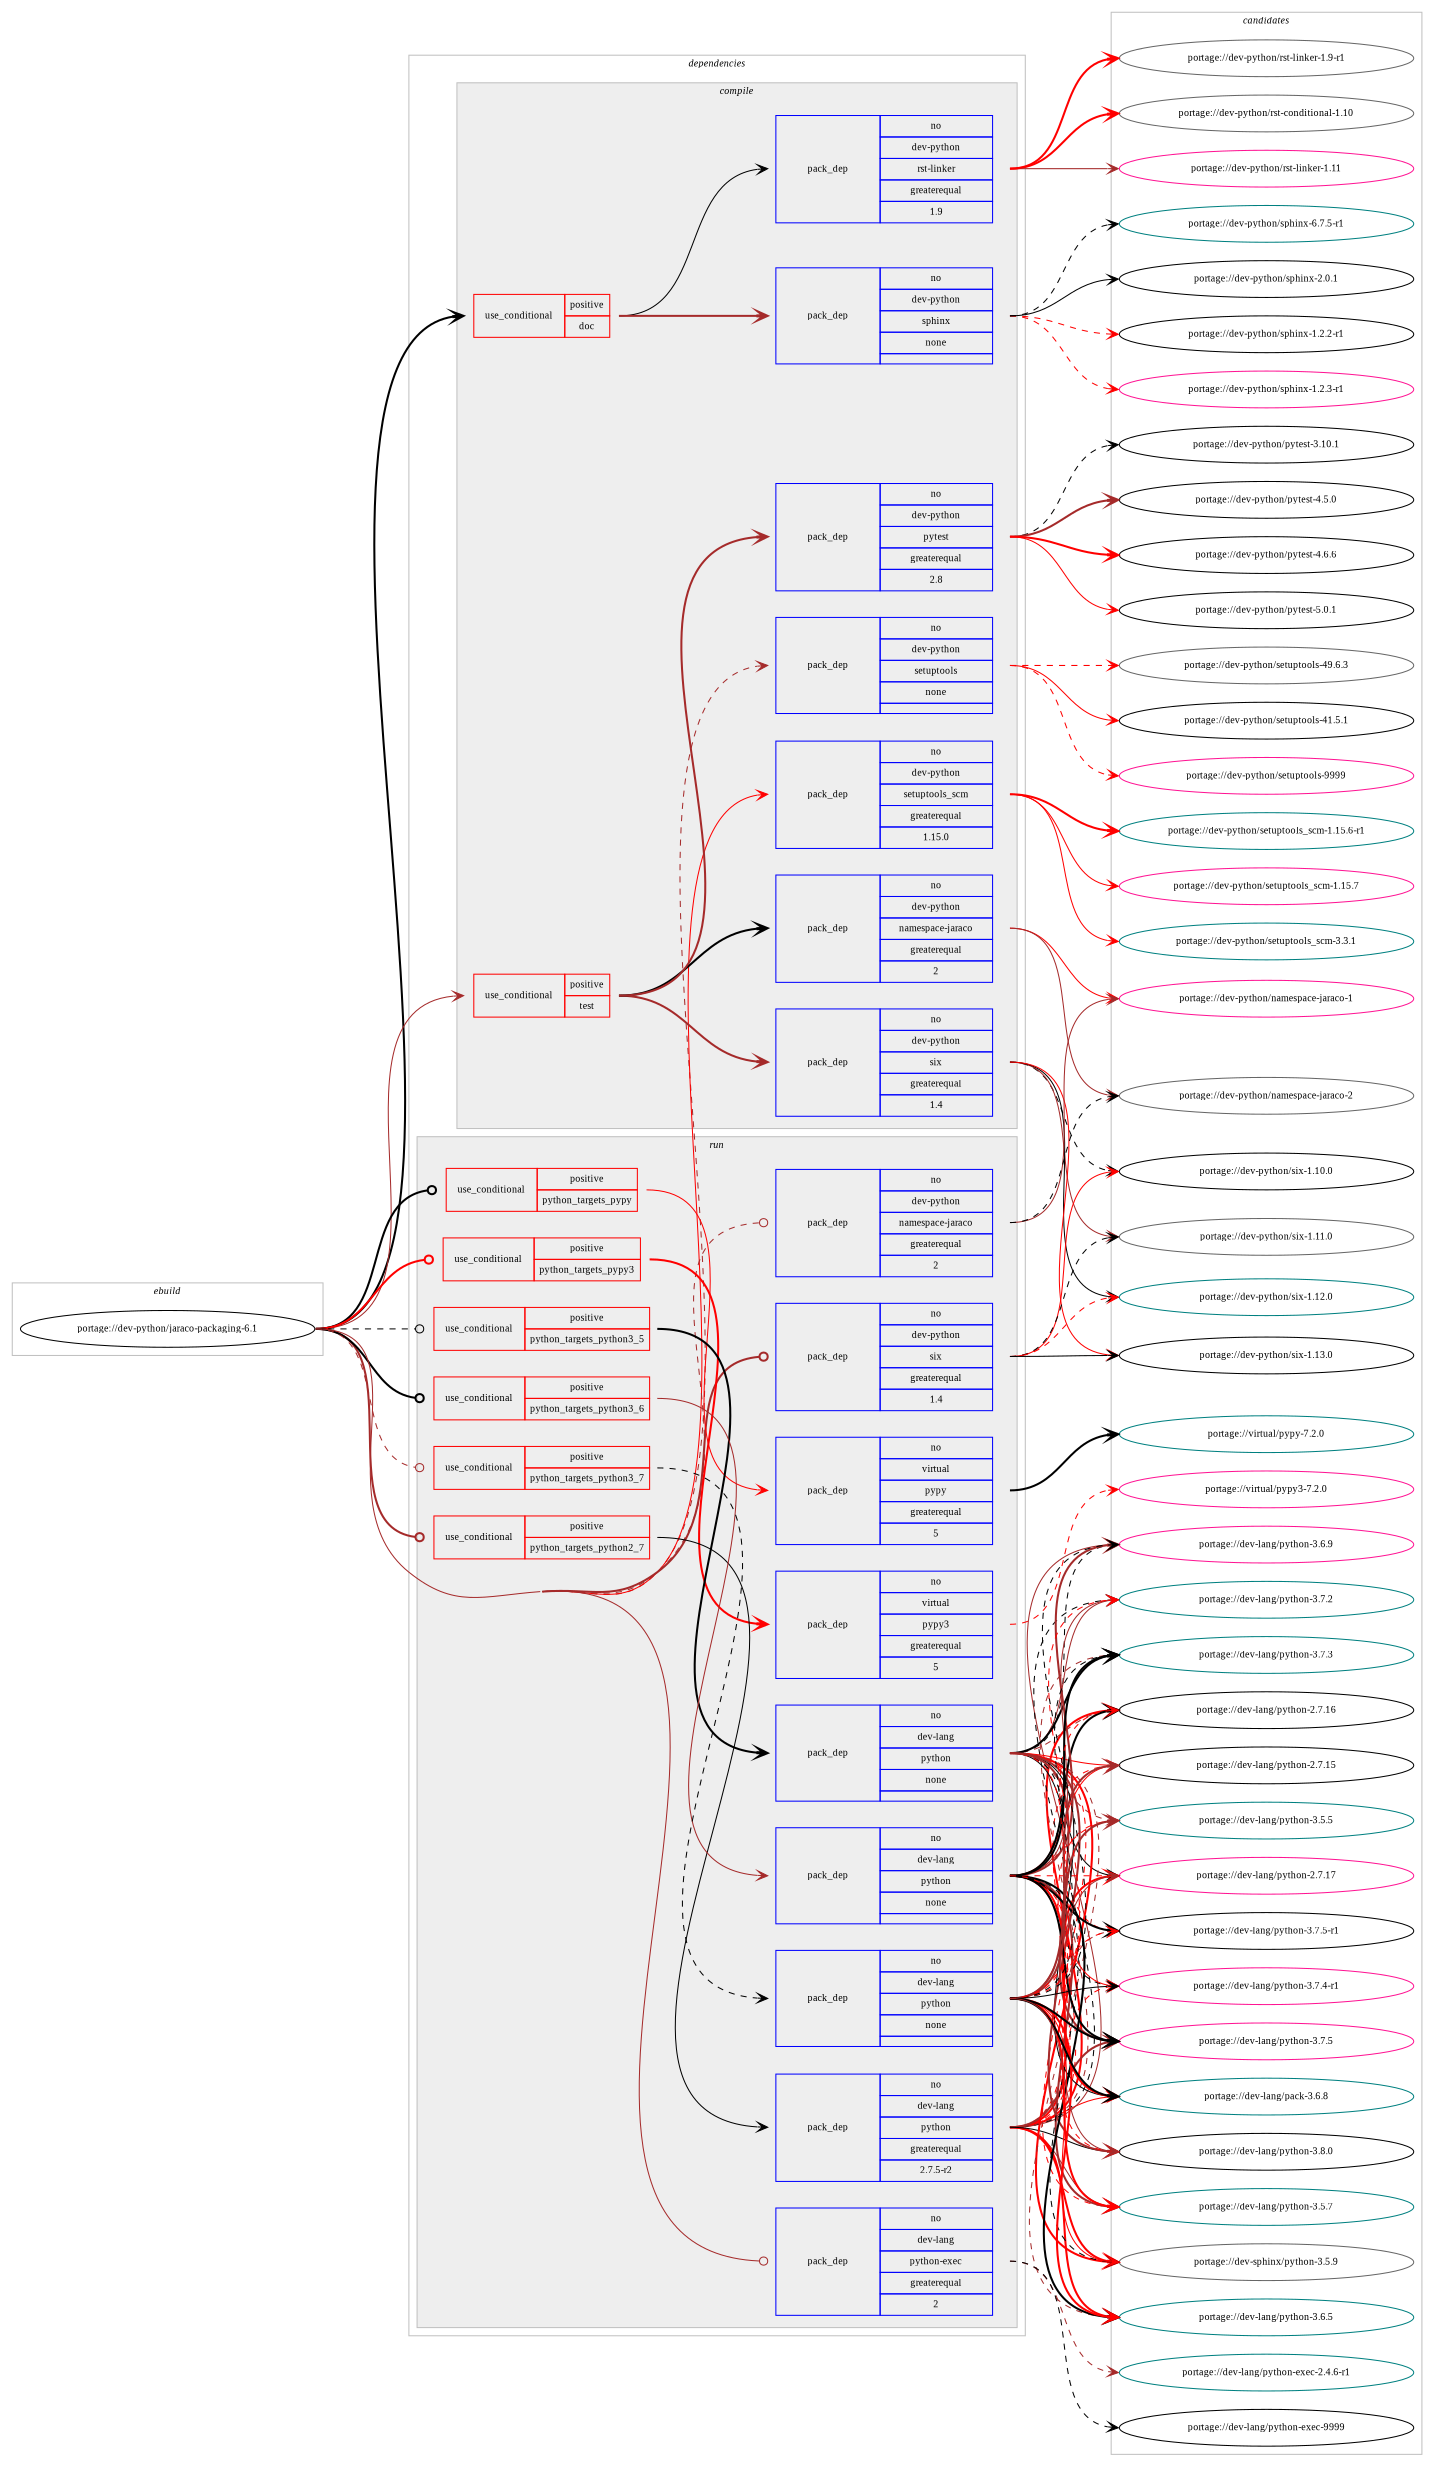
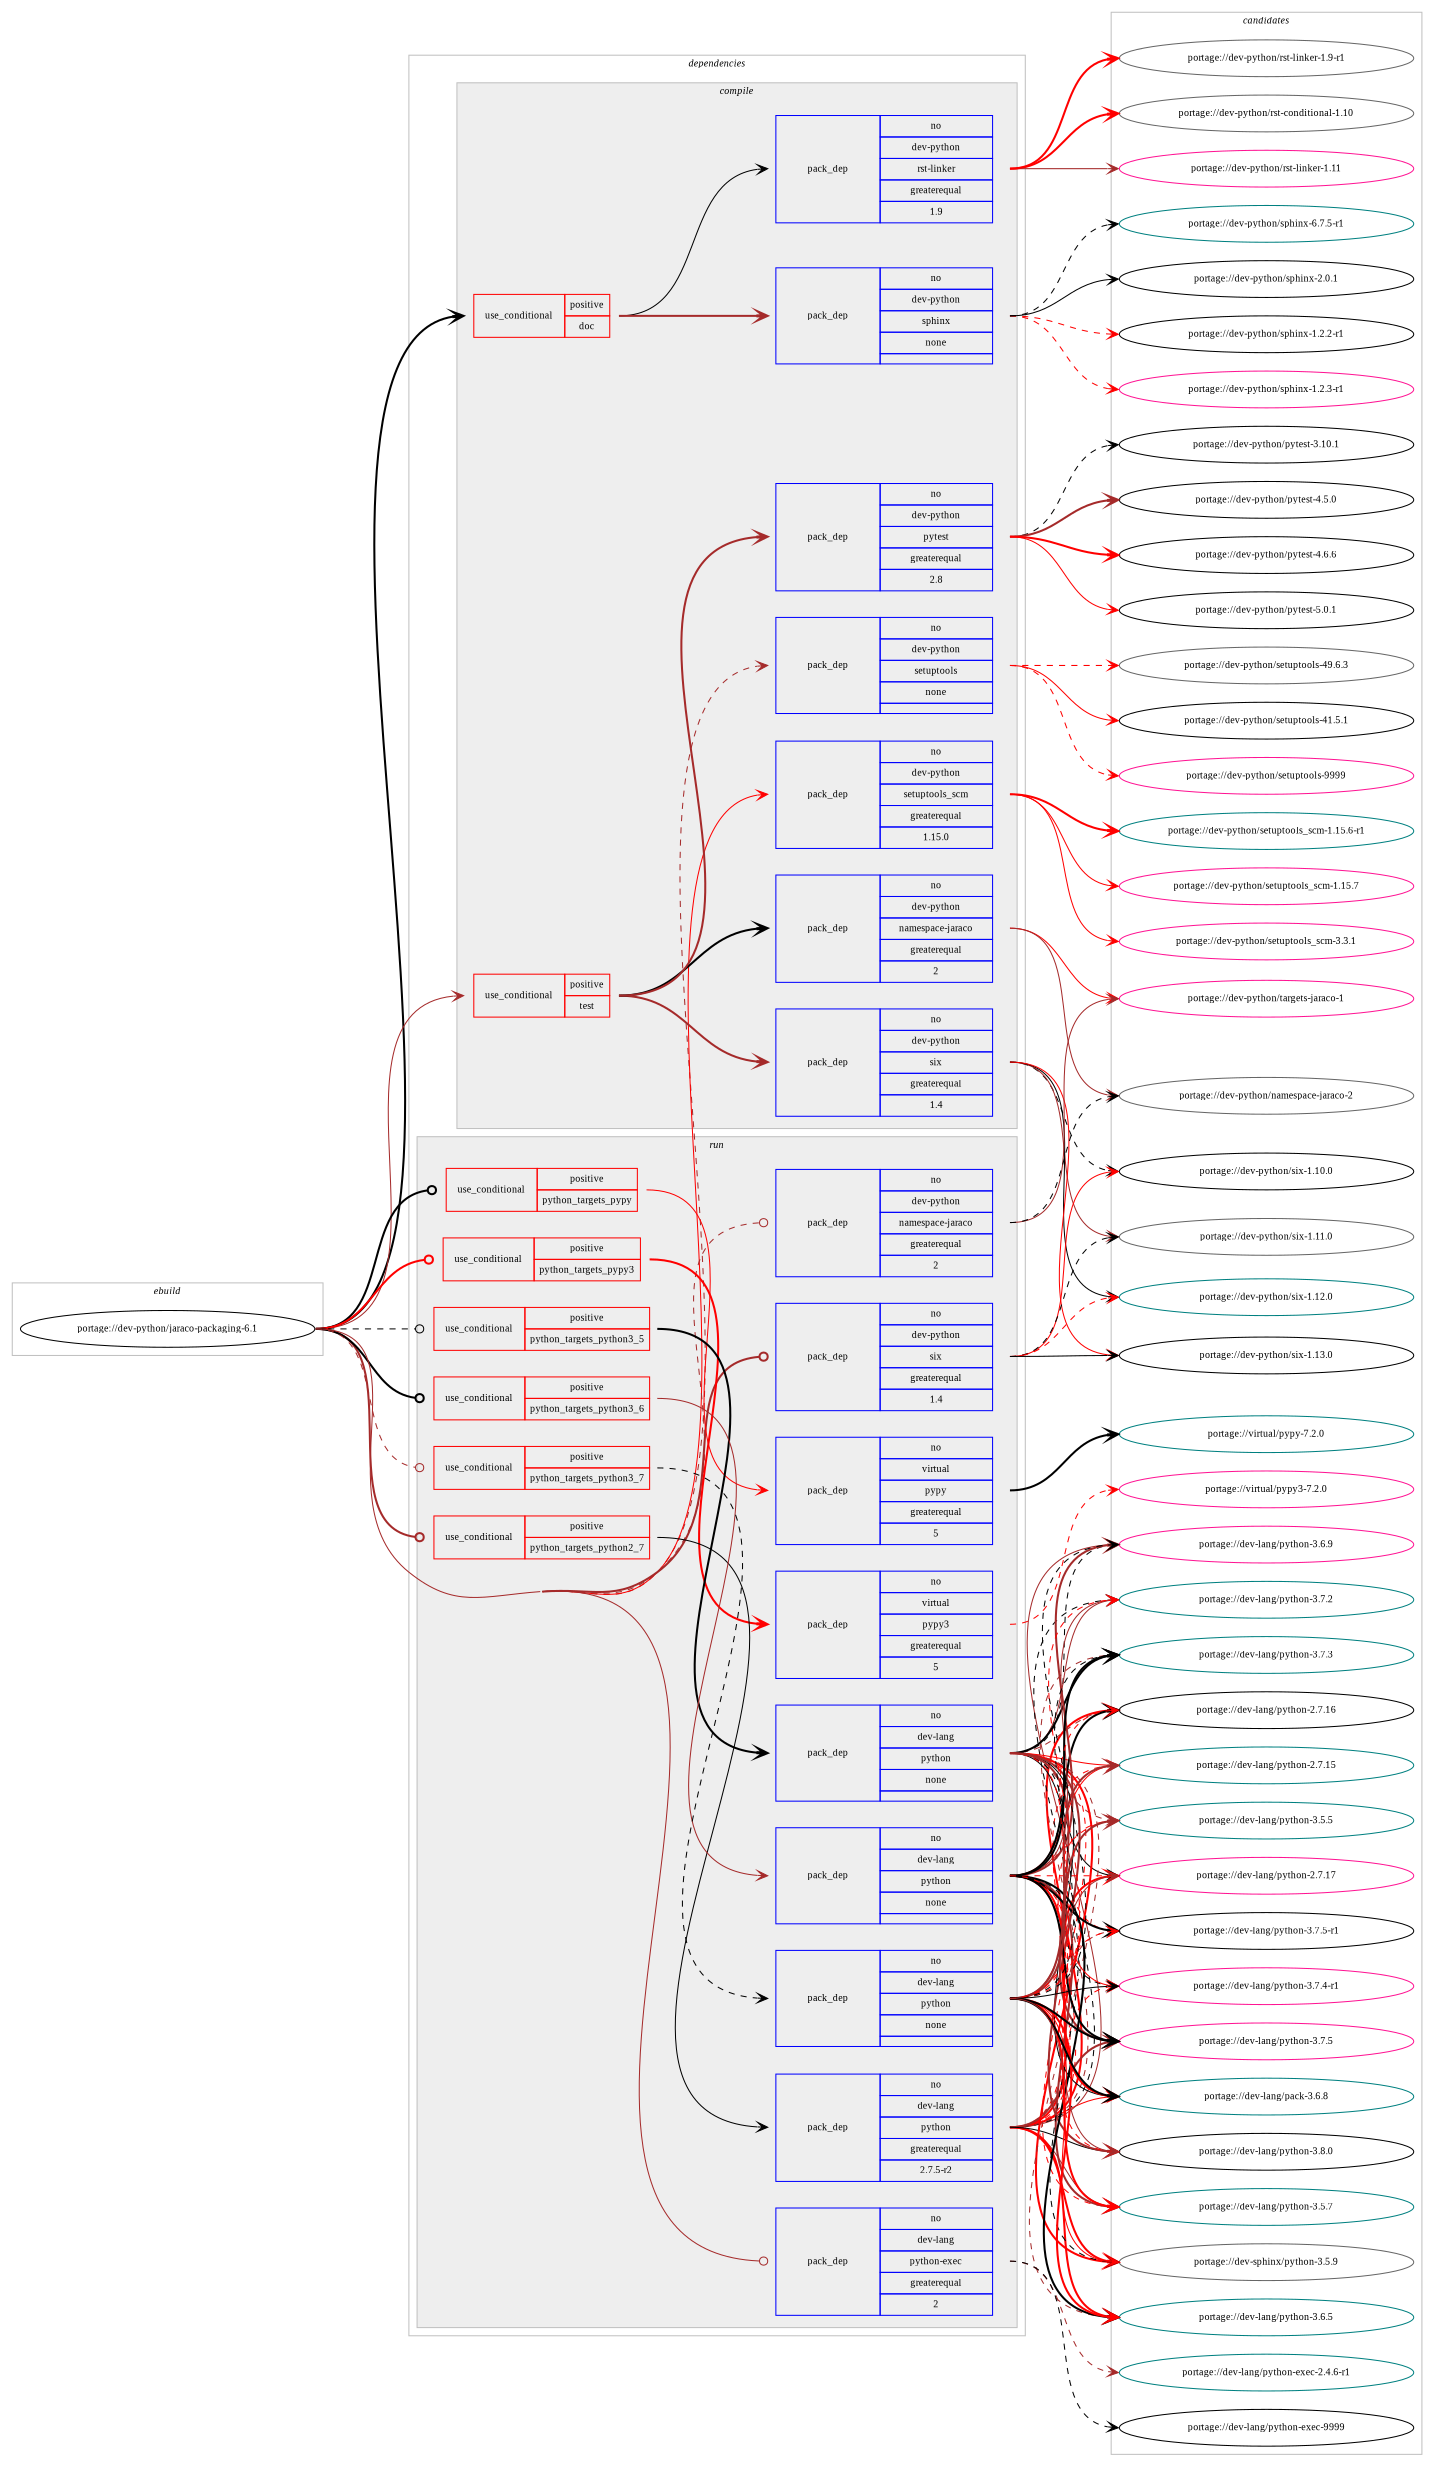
(1267, 941) -> (1267, 941)
(1267, 999) -> (1267, 999)
(1267, 1765) -> (1267, 1765)
